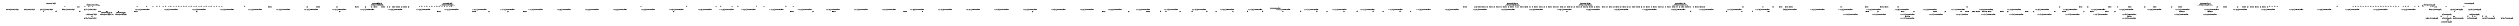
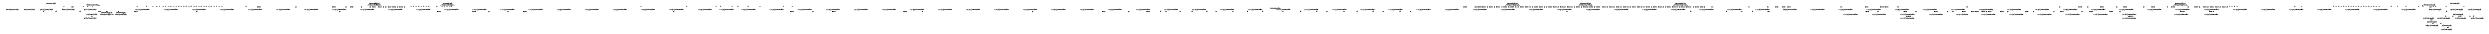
(2452, 16) -> (2430, 20)
